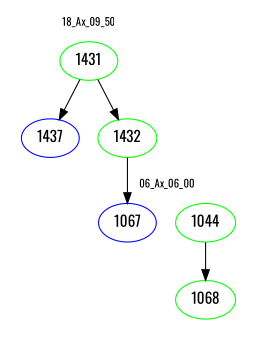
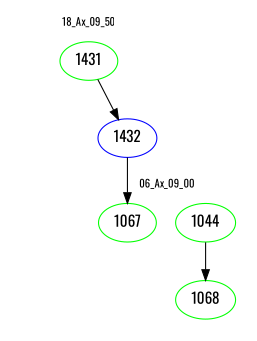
(50, 138) -> none
(127, 138) -> (127, 138)
(167, 185) -> (167, 185)
(127, 223) -> (127, 223)
